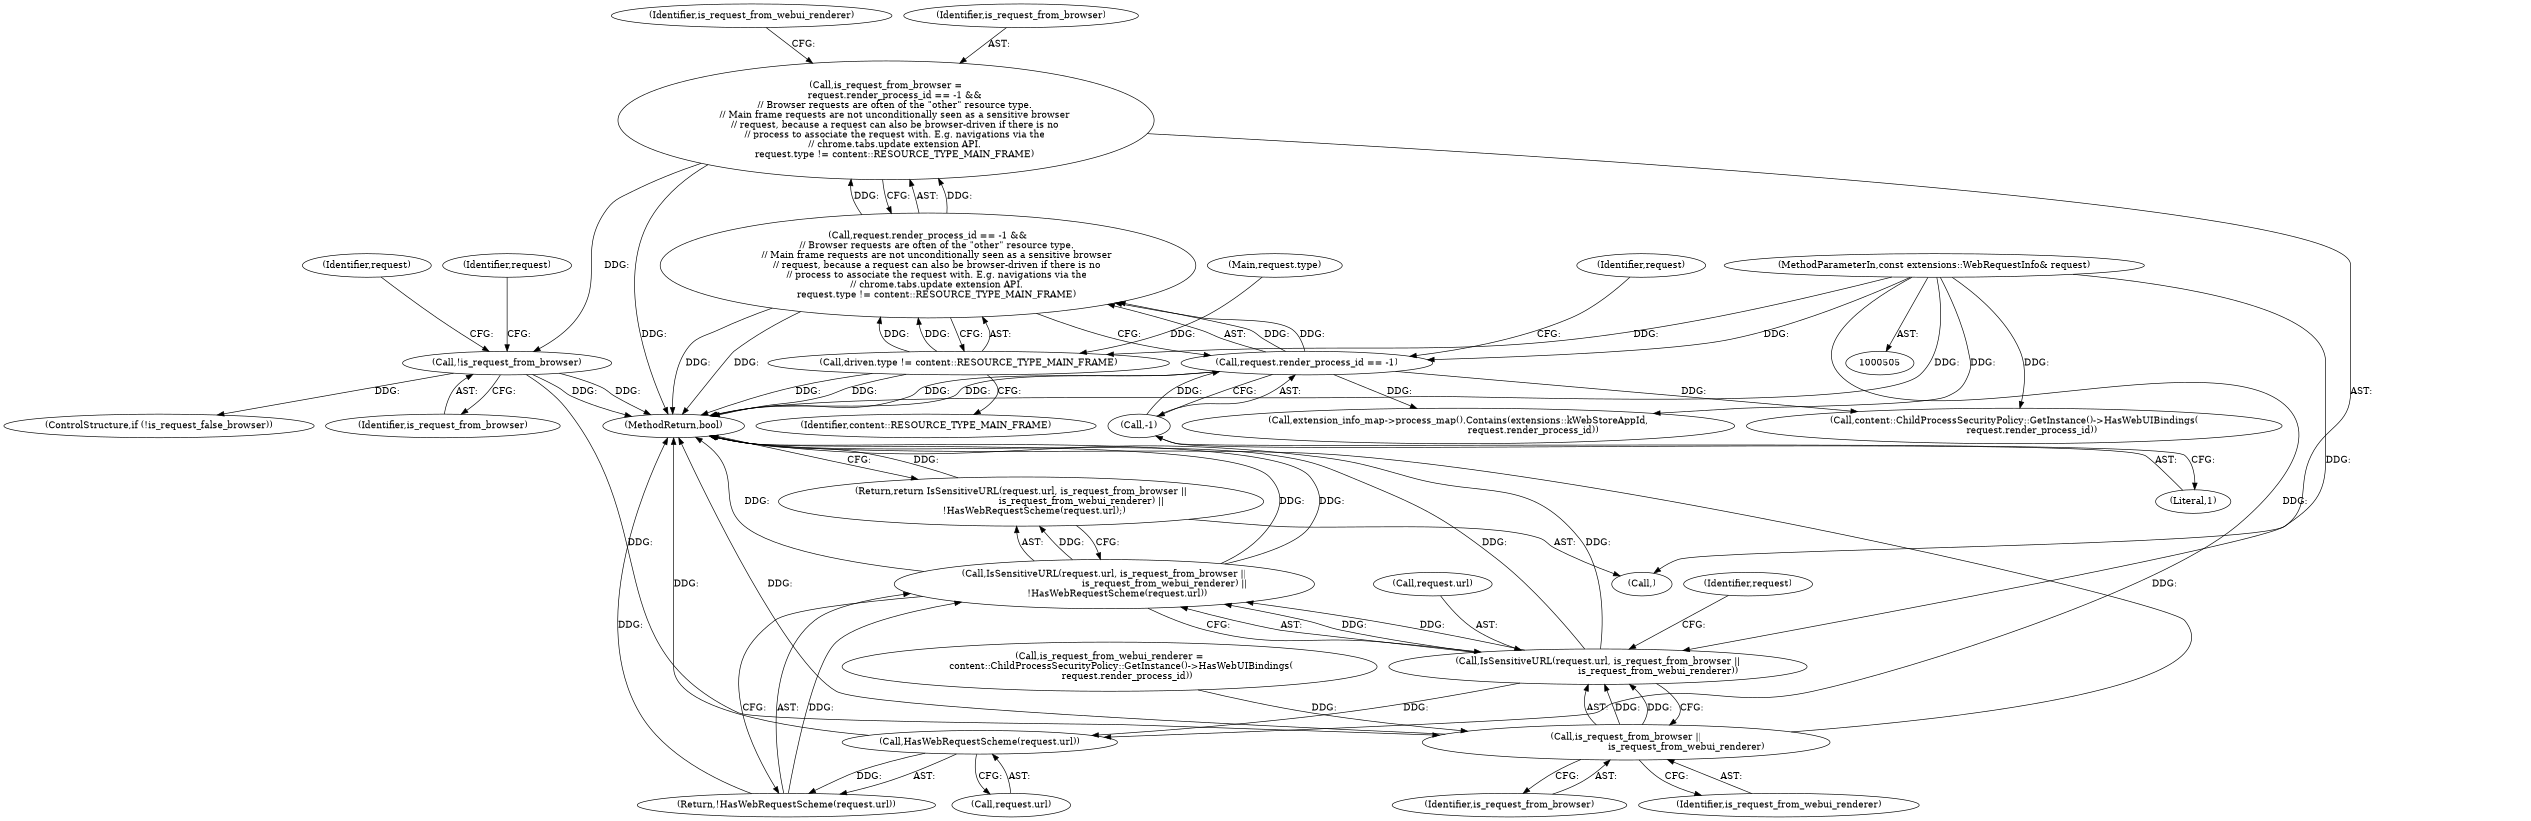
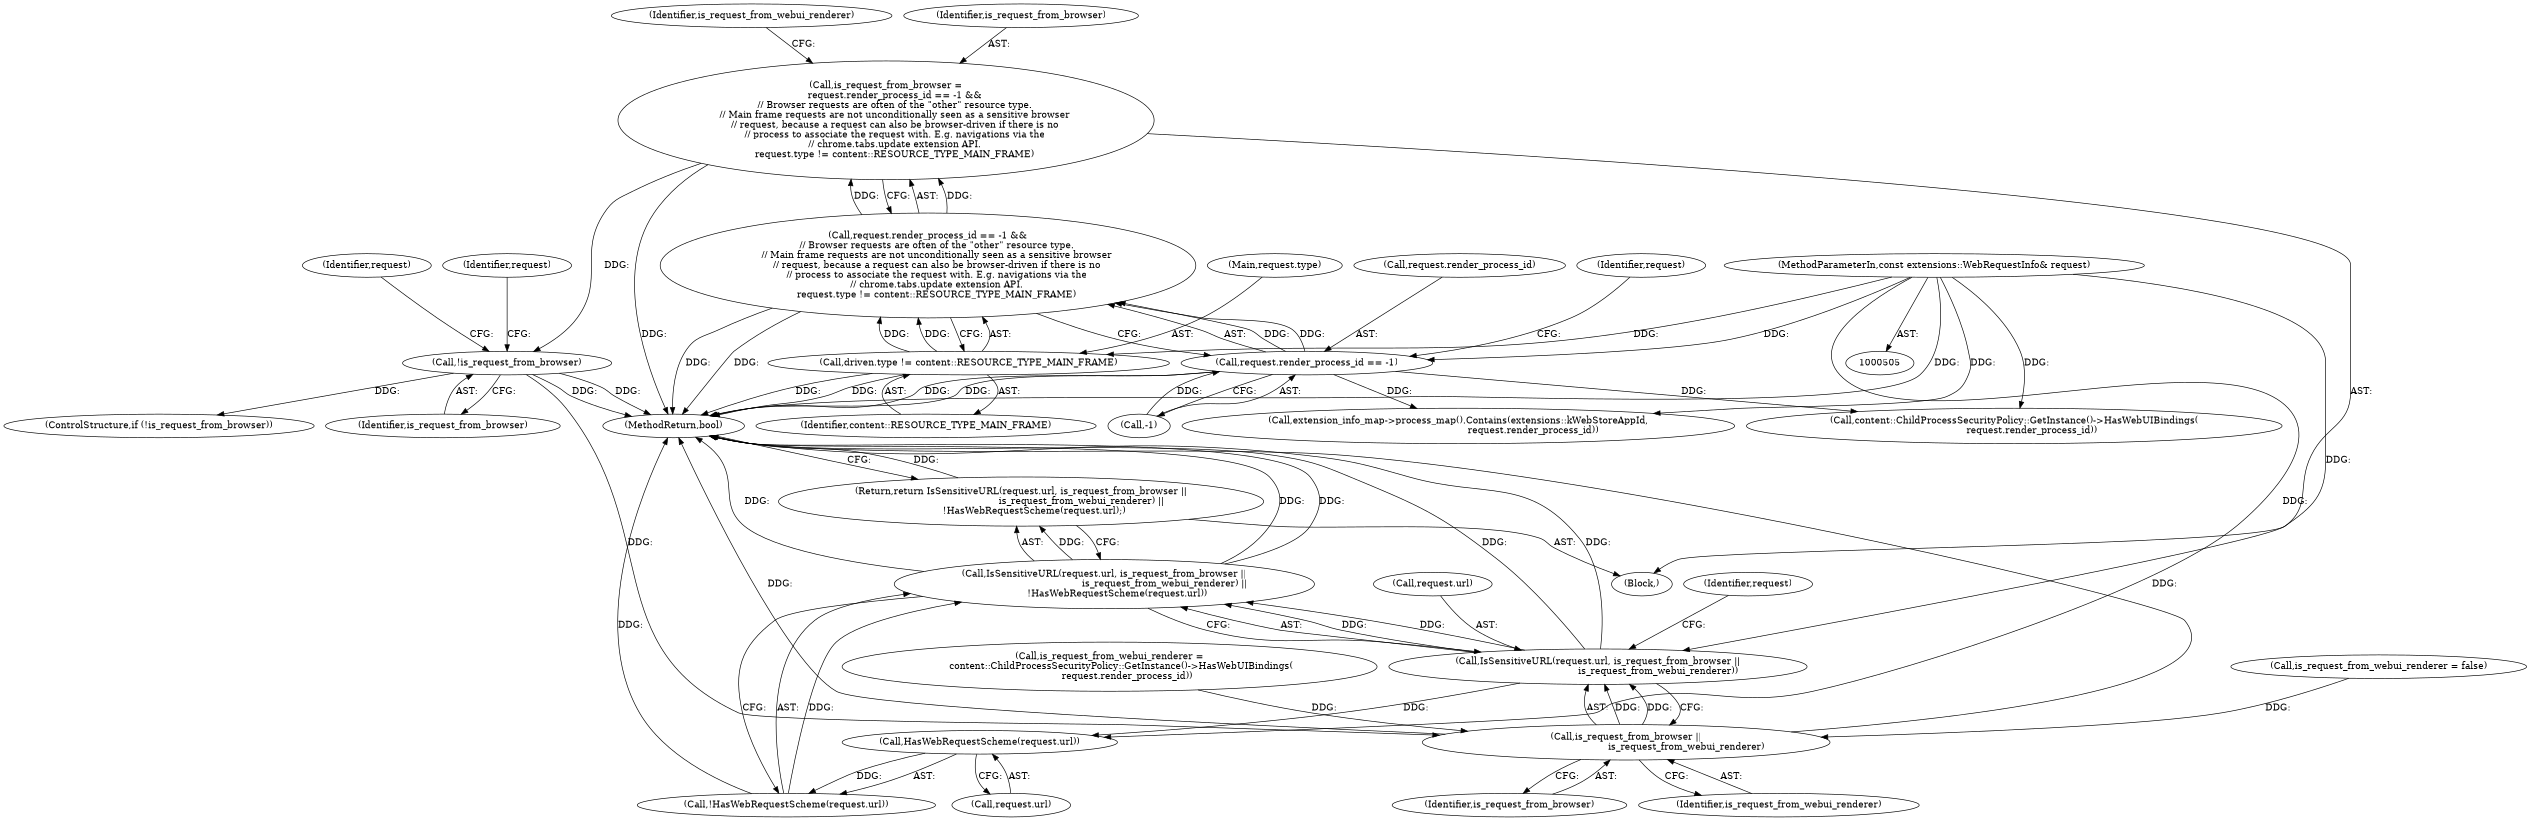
none -> (1460, 265)
(1184, 335) -> (1184, 335)
(1011, 392) -> (1011, 392)
none -> (882, 393)
(159, 426) -> (159, 426)
(2193, 502) -> none
(1642, 584) -> (1642, 584)
none -> (2379, 667)
(676, 675) -> none
(786, 805) -> (786, 805)
